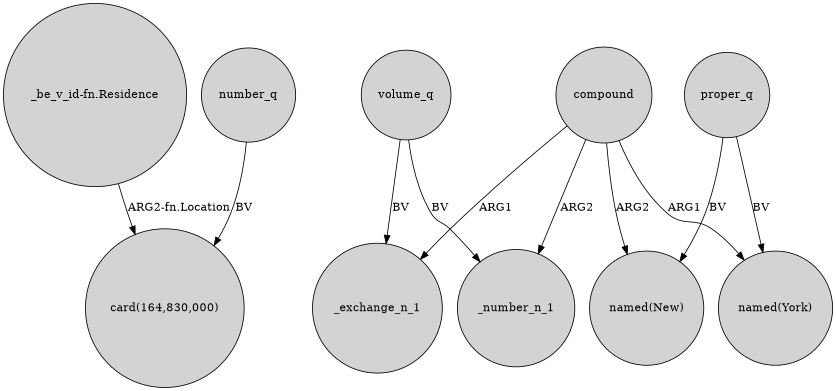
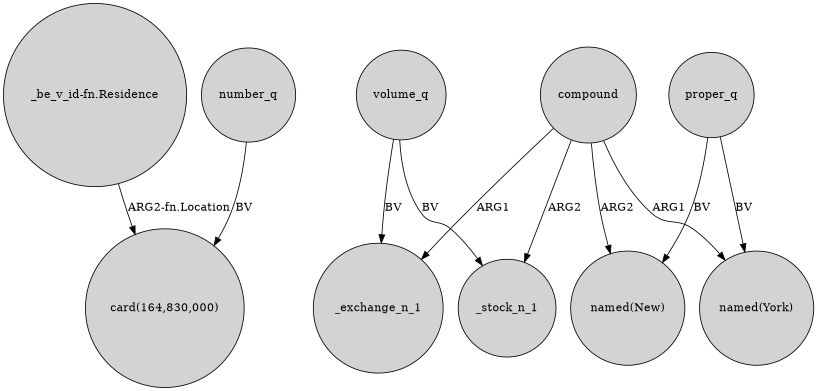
(516, 308) -> (507, 308)
